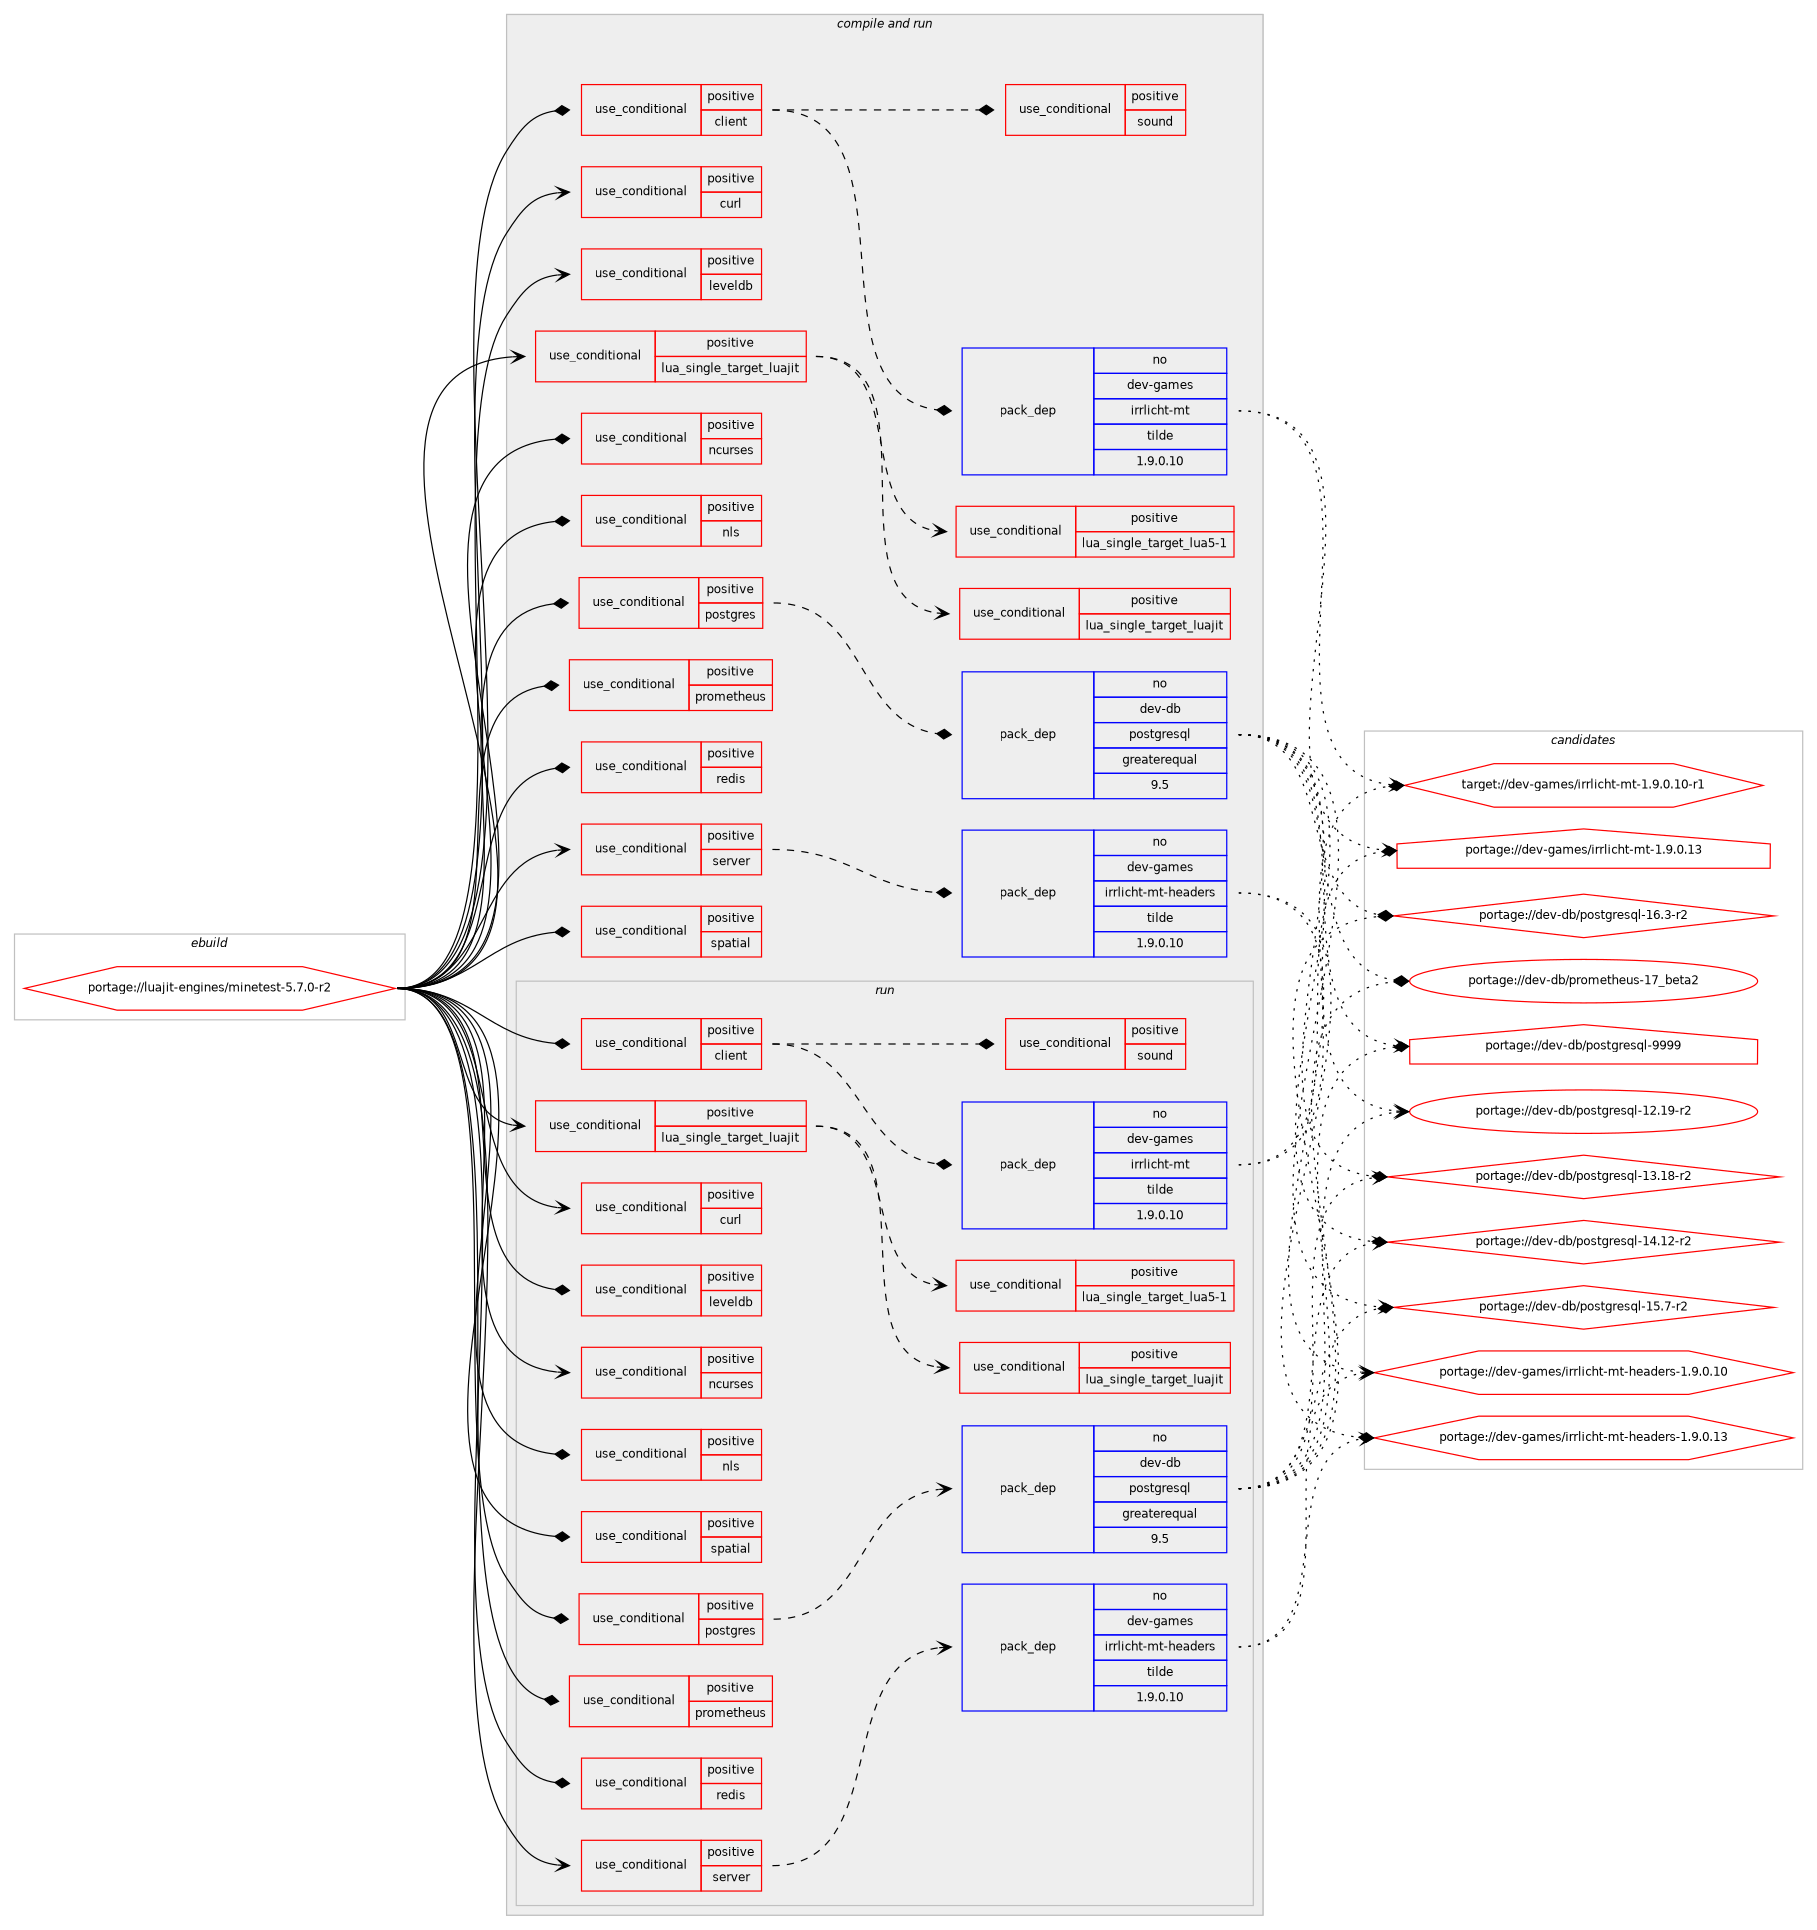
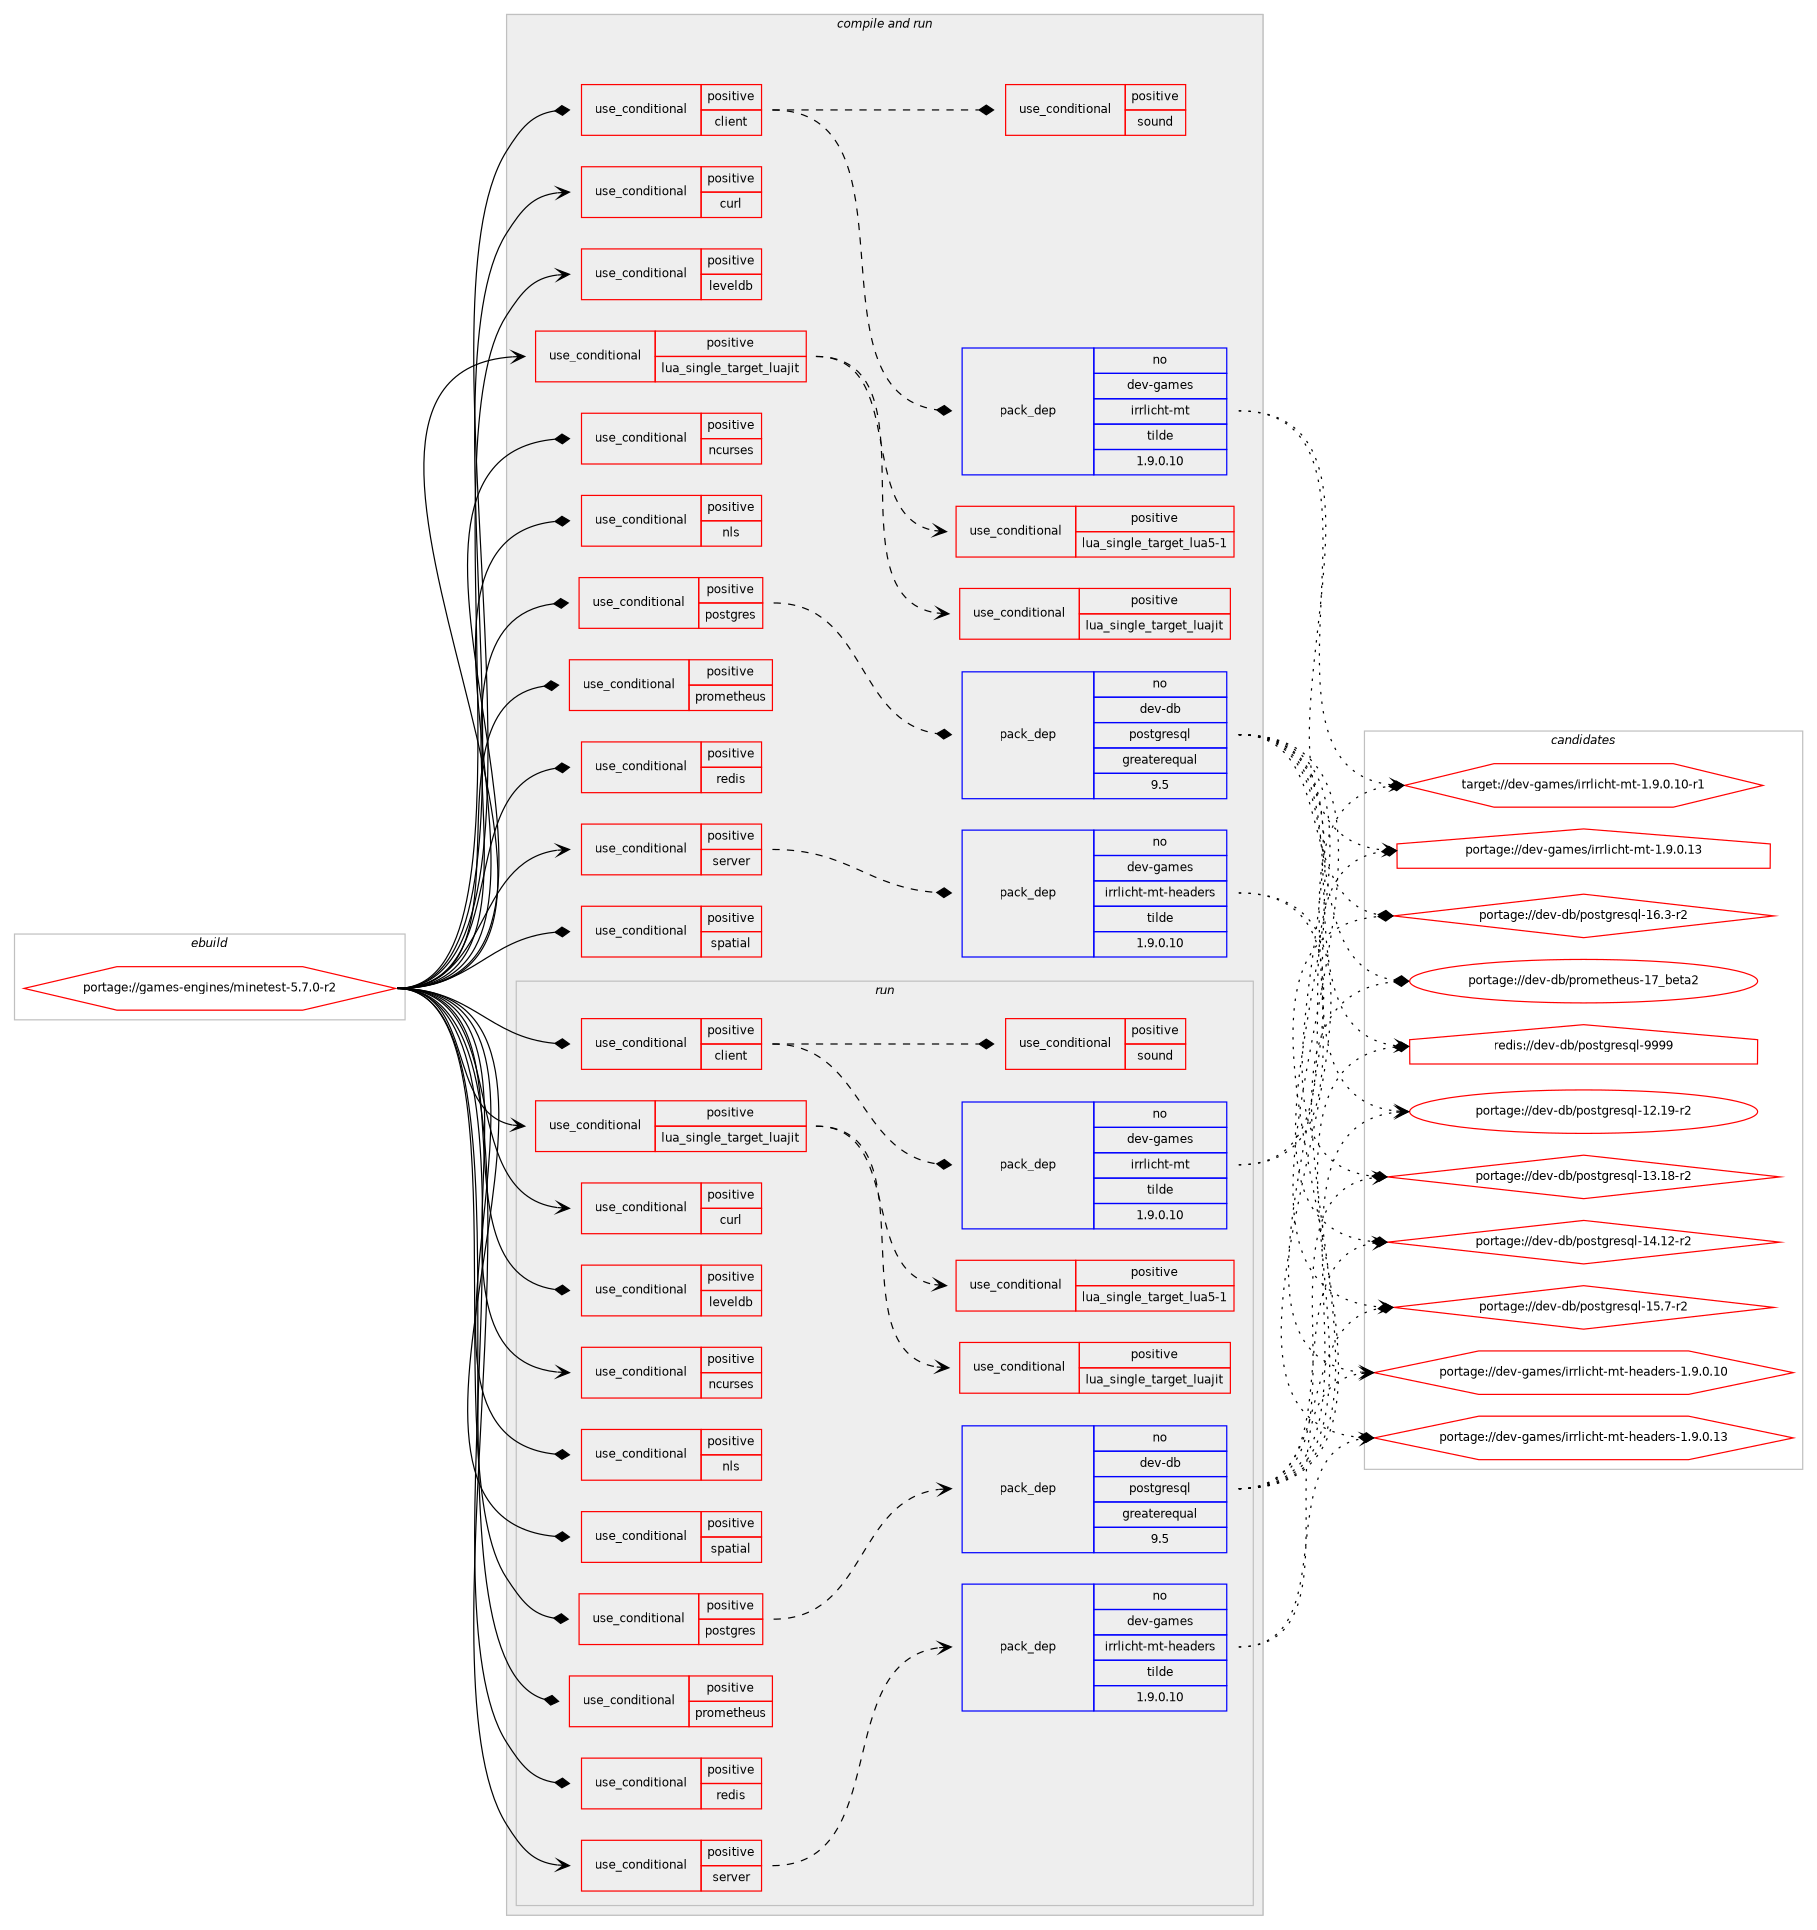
(210, 988) -> (210, 988)
(1584, 1046) -> (1584, 1046)
